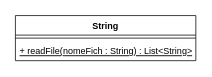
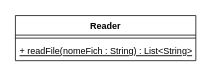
(105, 26) -> (105, 26)
